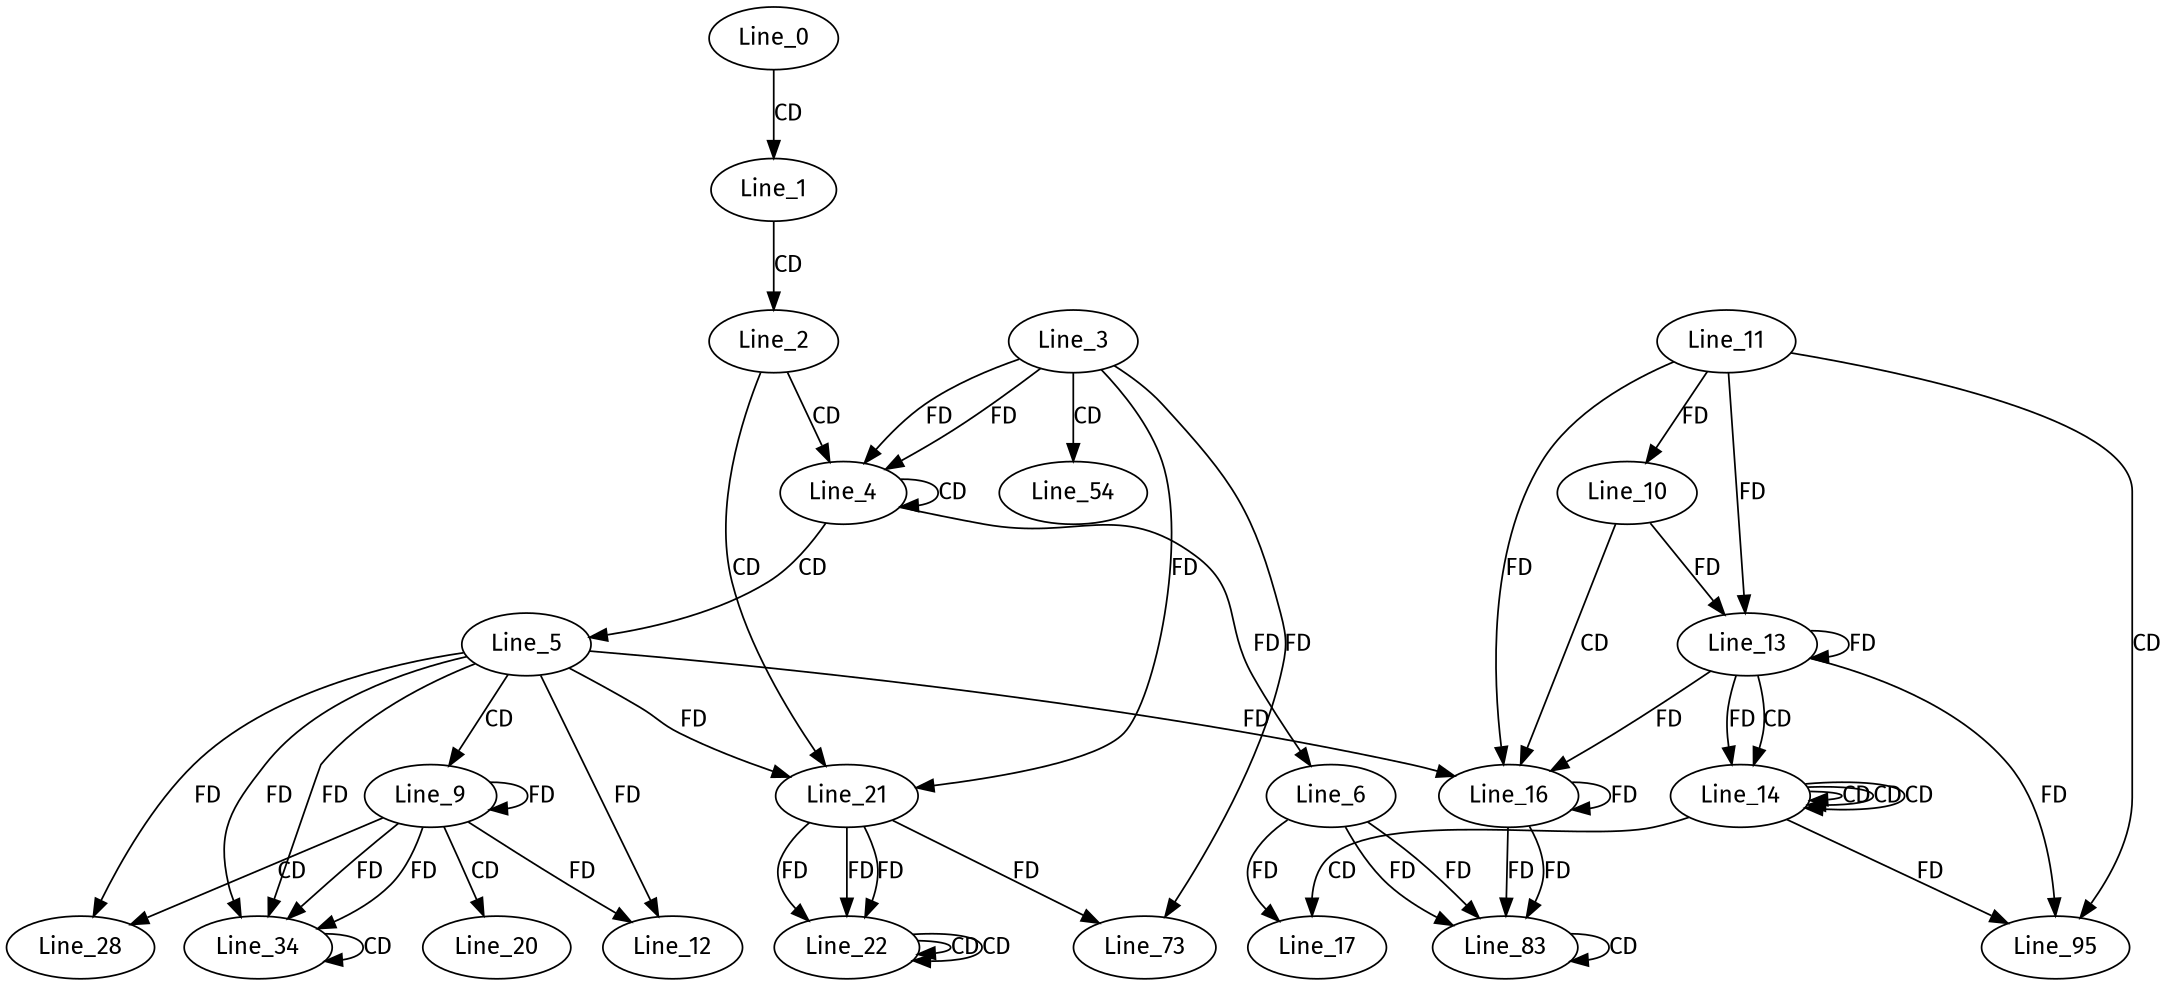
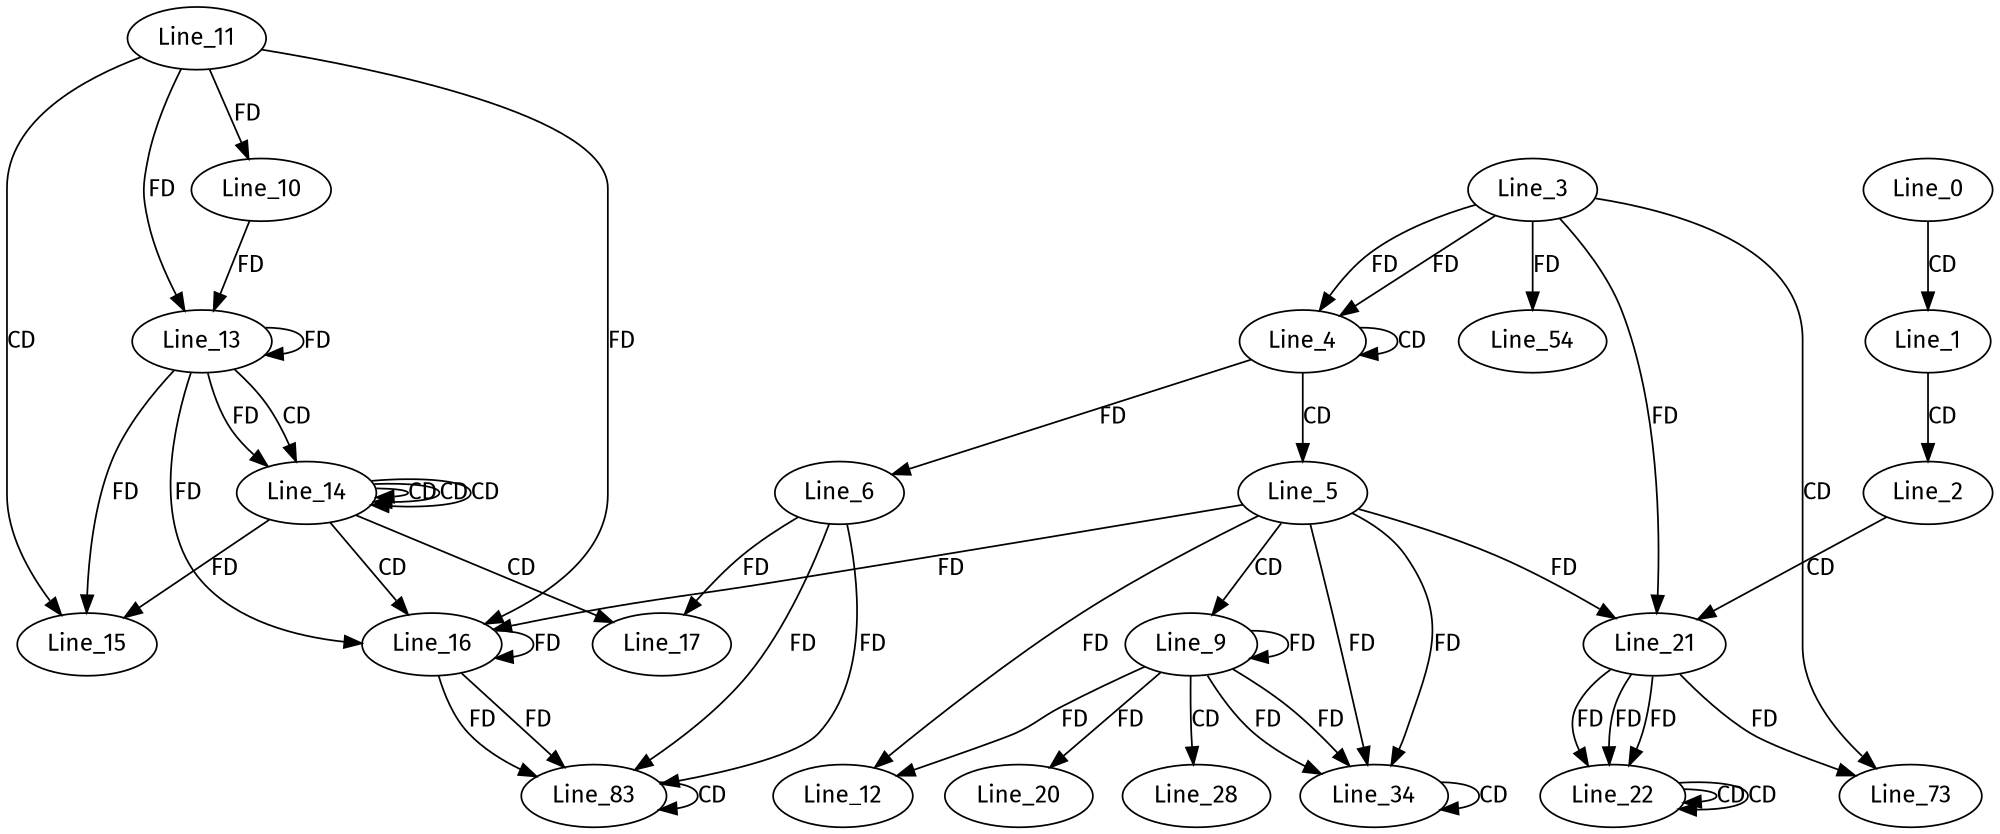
(805, 409) -> none
(1088, 417) -> (1547, 266)
(1572, 636) -> (363, 562)
(1298, 644) -> (1817, 493)
(246, 725) -> none
(485, 872) -> (1130, 720)
(2056, 947) -> (87, 644)
